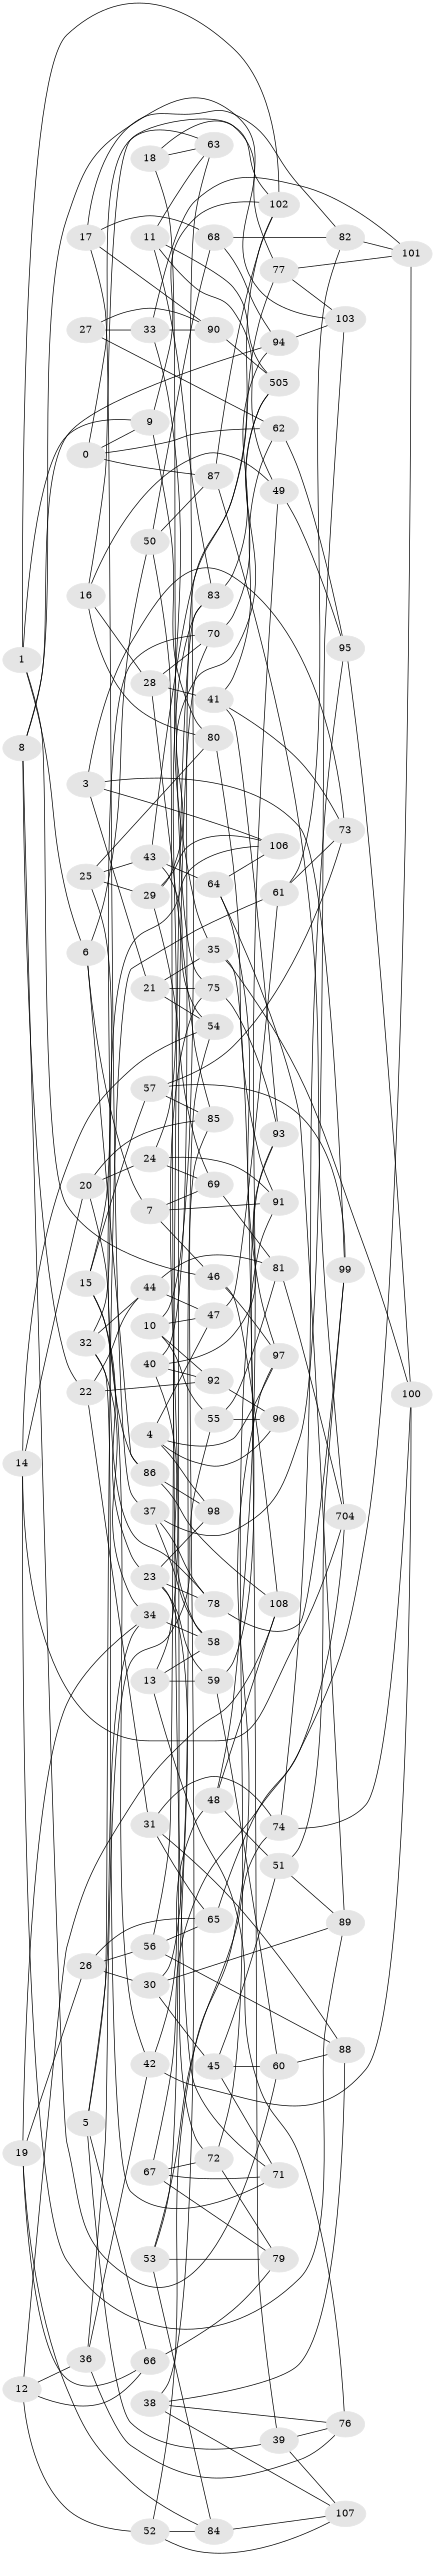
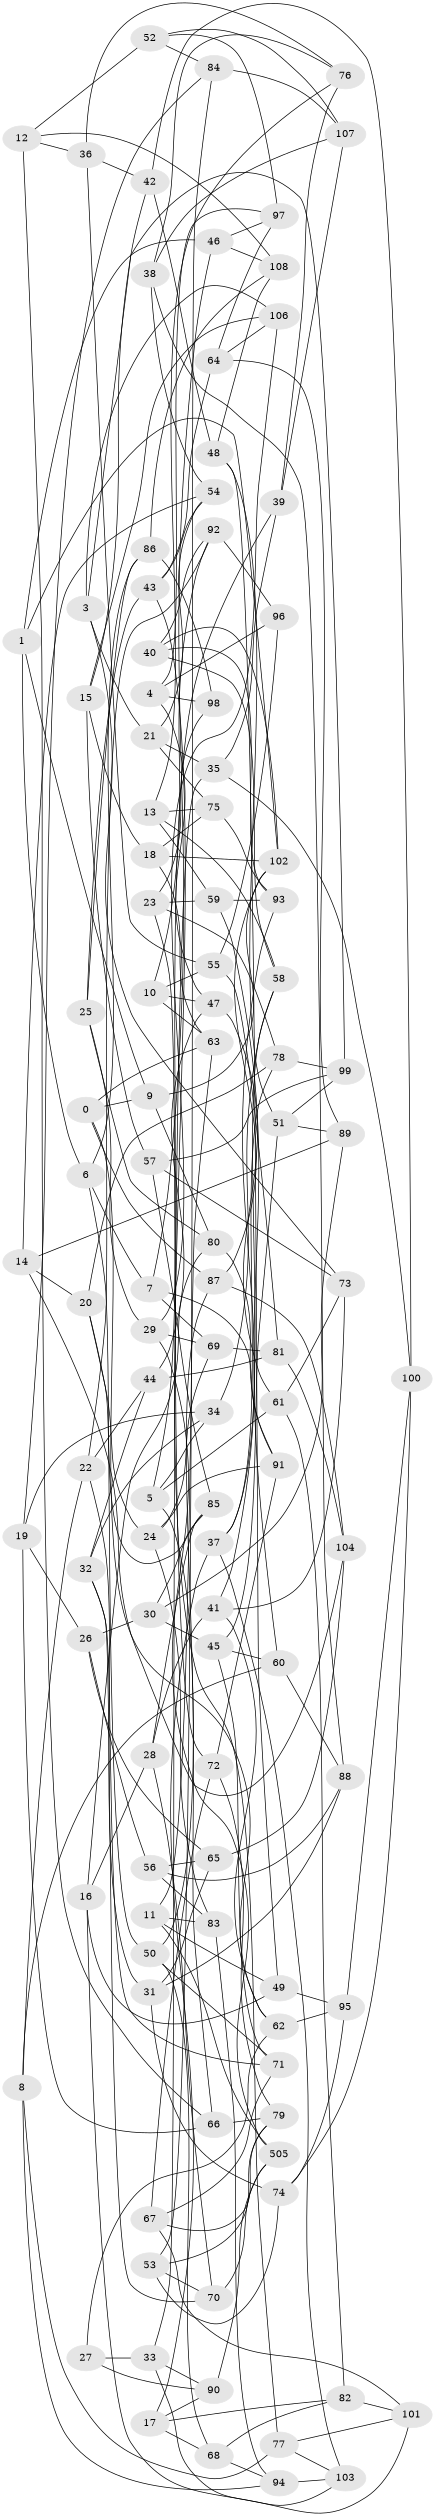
(114, 1432) -> (99, 749)
(345, 1517) -> (345, 1548)
